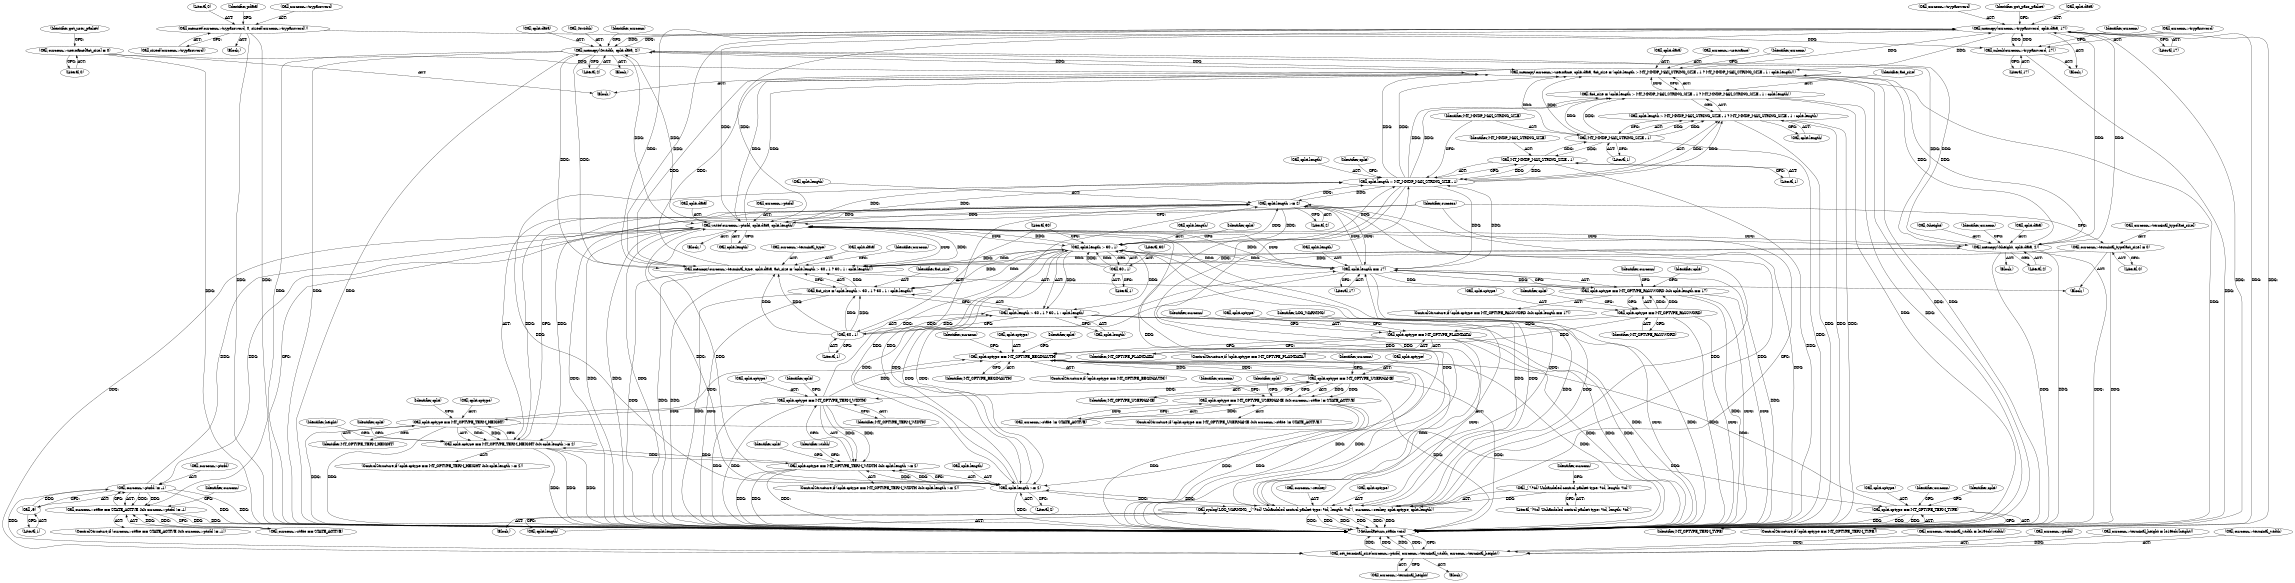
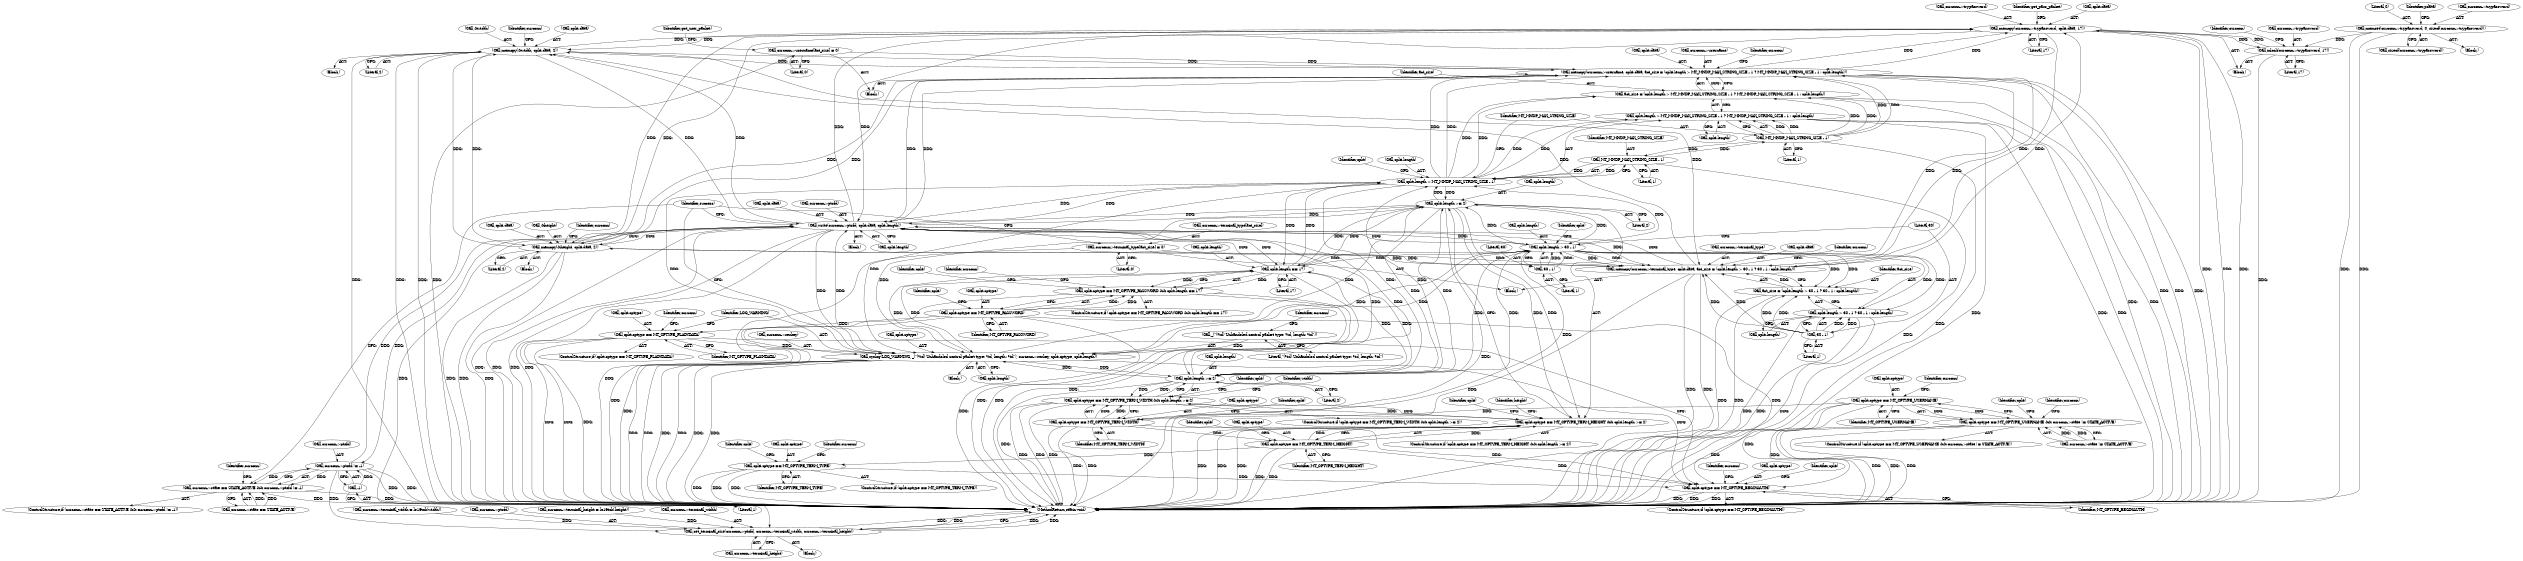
(1183, 366) -> none
(29, 510) -> (355, 488)
